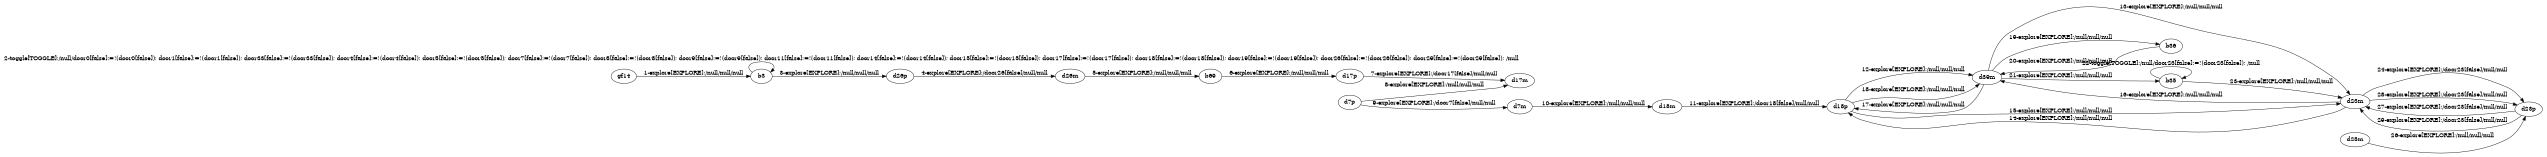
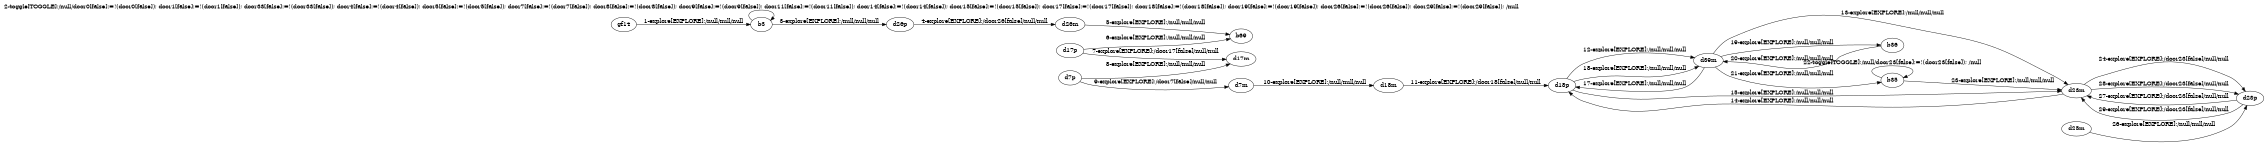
(1277, 76) -> (1155, 46)
(2172, 101) -> none
